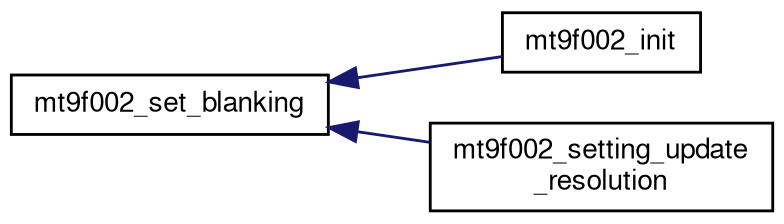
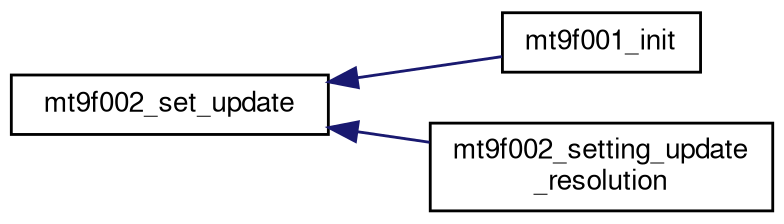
(601, 42) -> (601, 42)
(170, 105) -> (170, 105)
